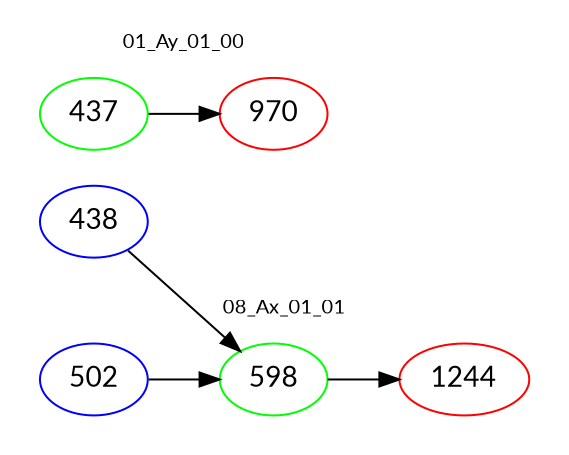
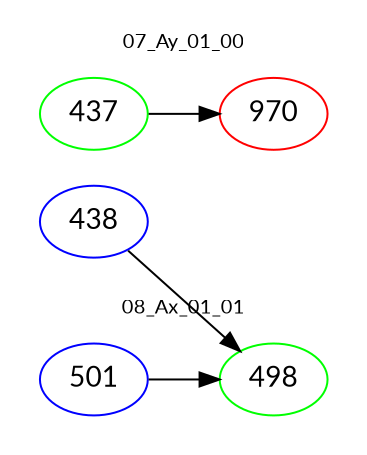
(184, 43) -> (184, 43)
(94, 379) -> (94, 379)
(274, 379) -> (274, 379)
(464, 379) -> none
